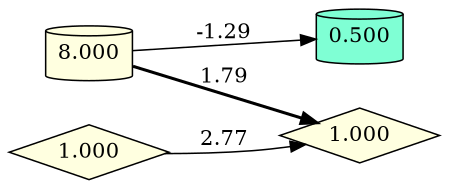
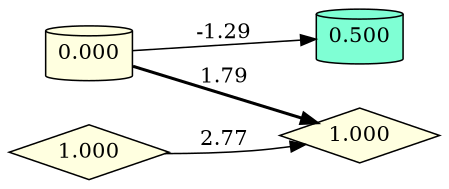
(89, 53) -> (89, 53)
